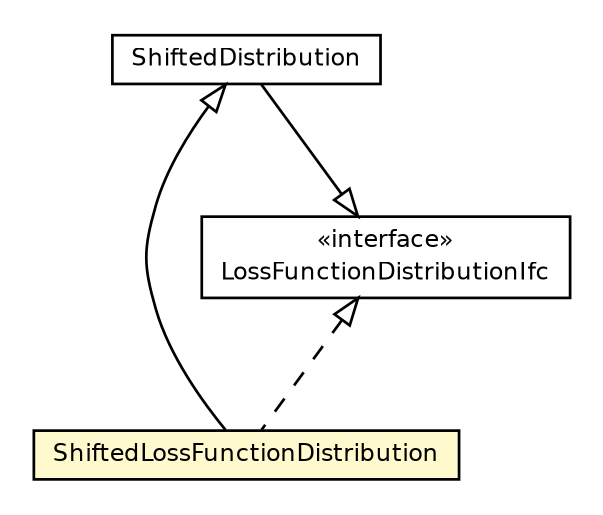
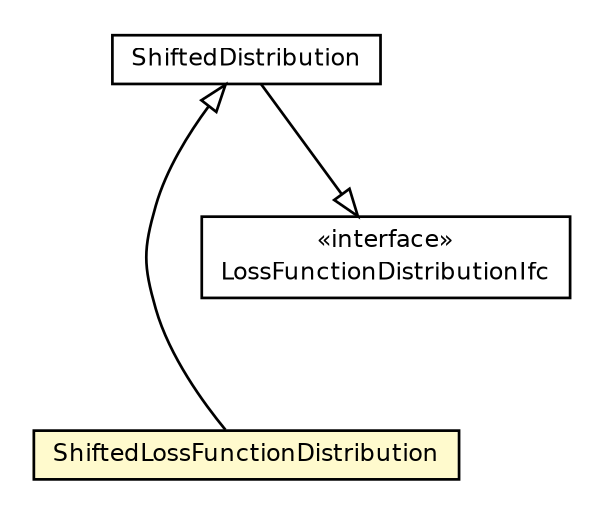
(302, 375) -> none
